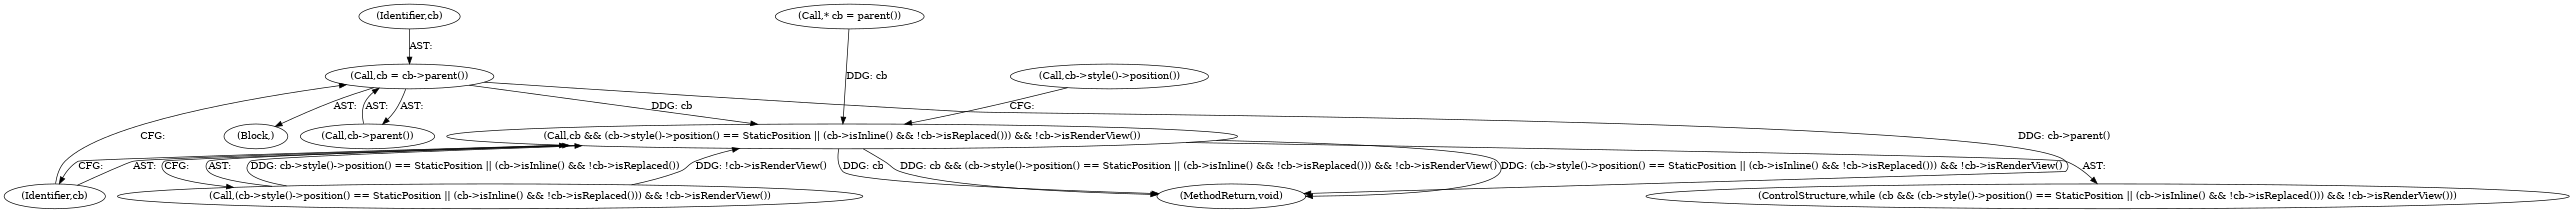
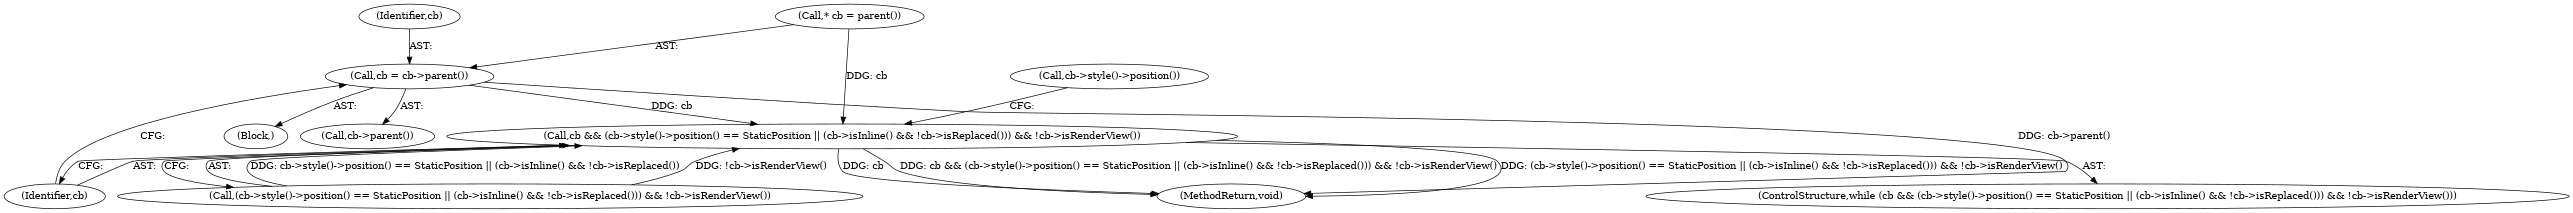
(363, 106) -> (635, 46)
